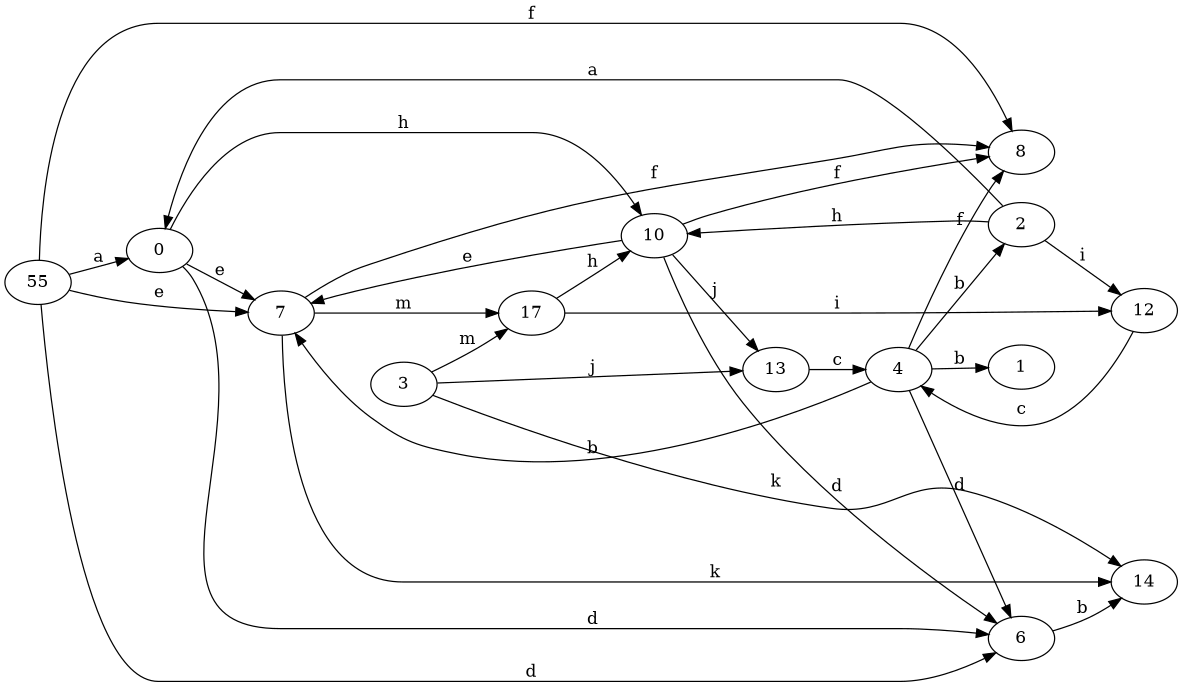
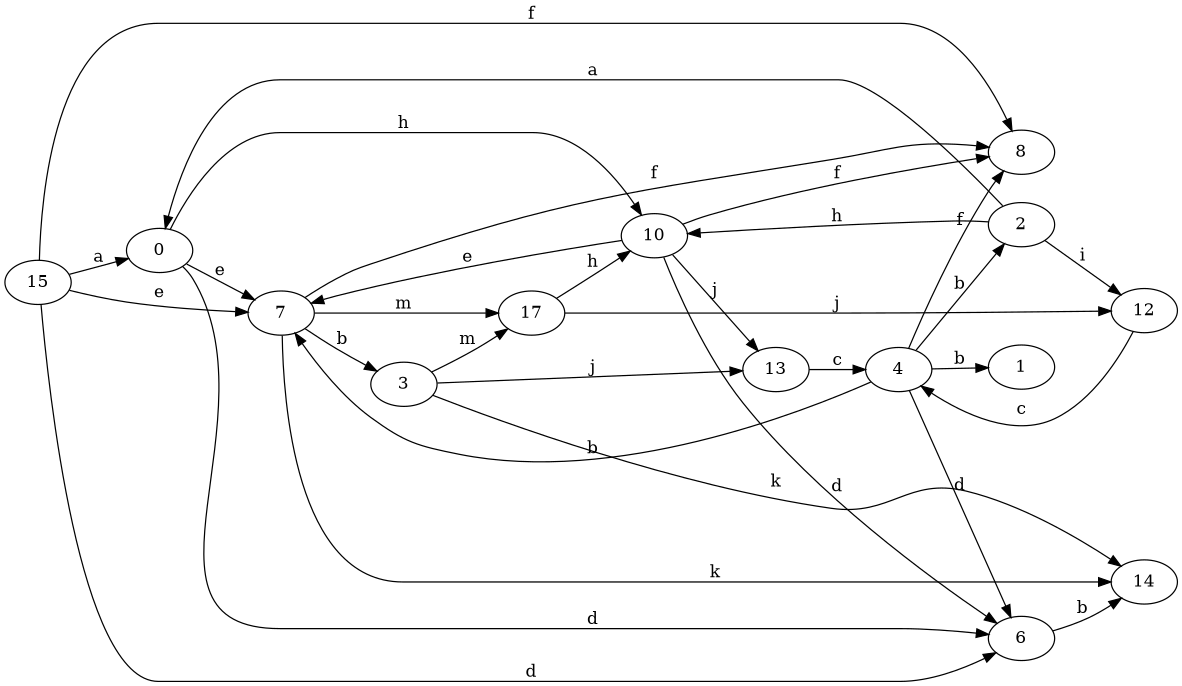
(38, 282) -> (38, 282)
(837, 304) -> (837, 304)
none -> (335, 348)
